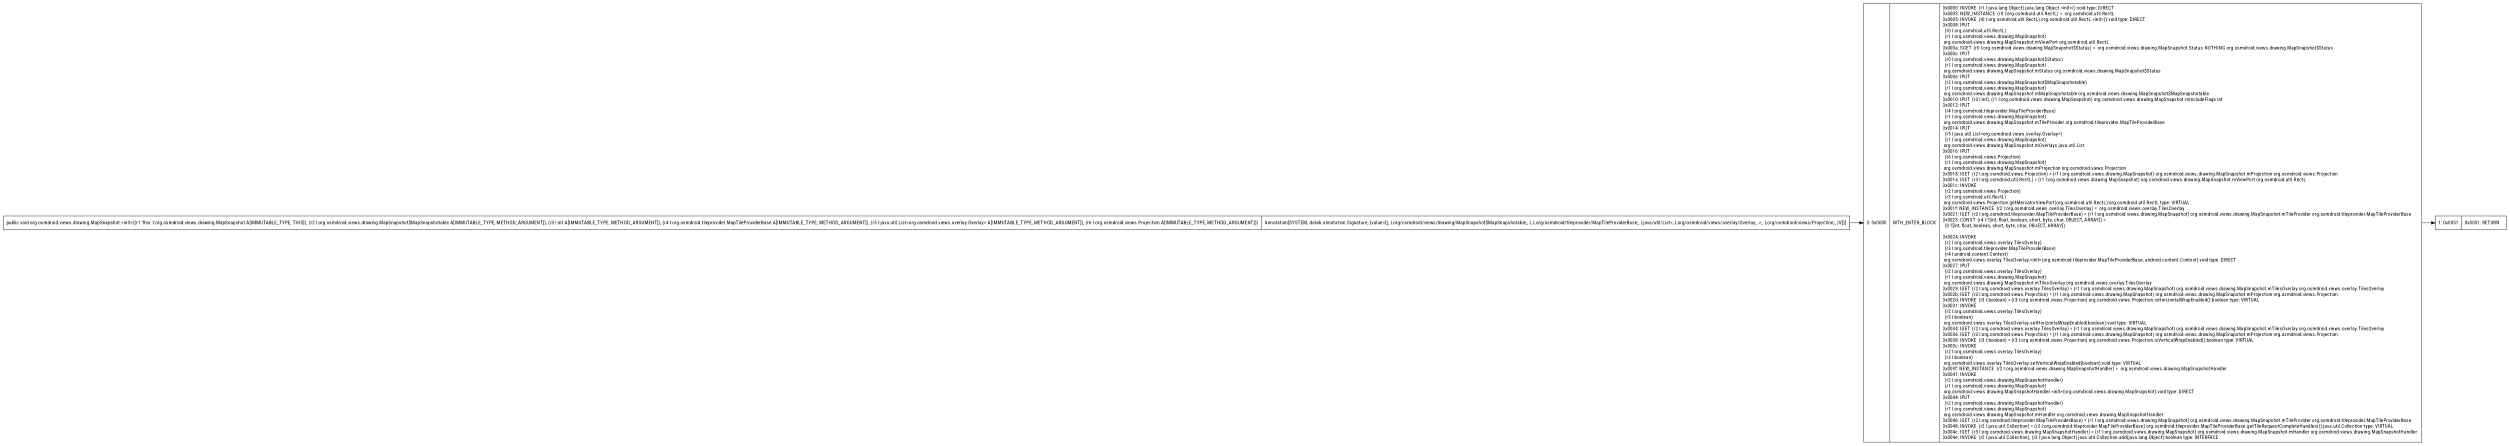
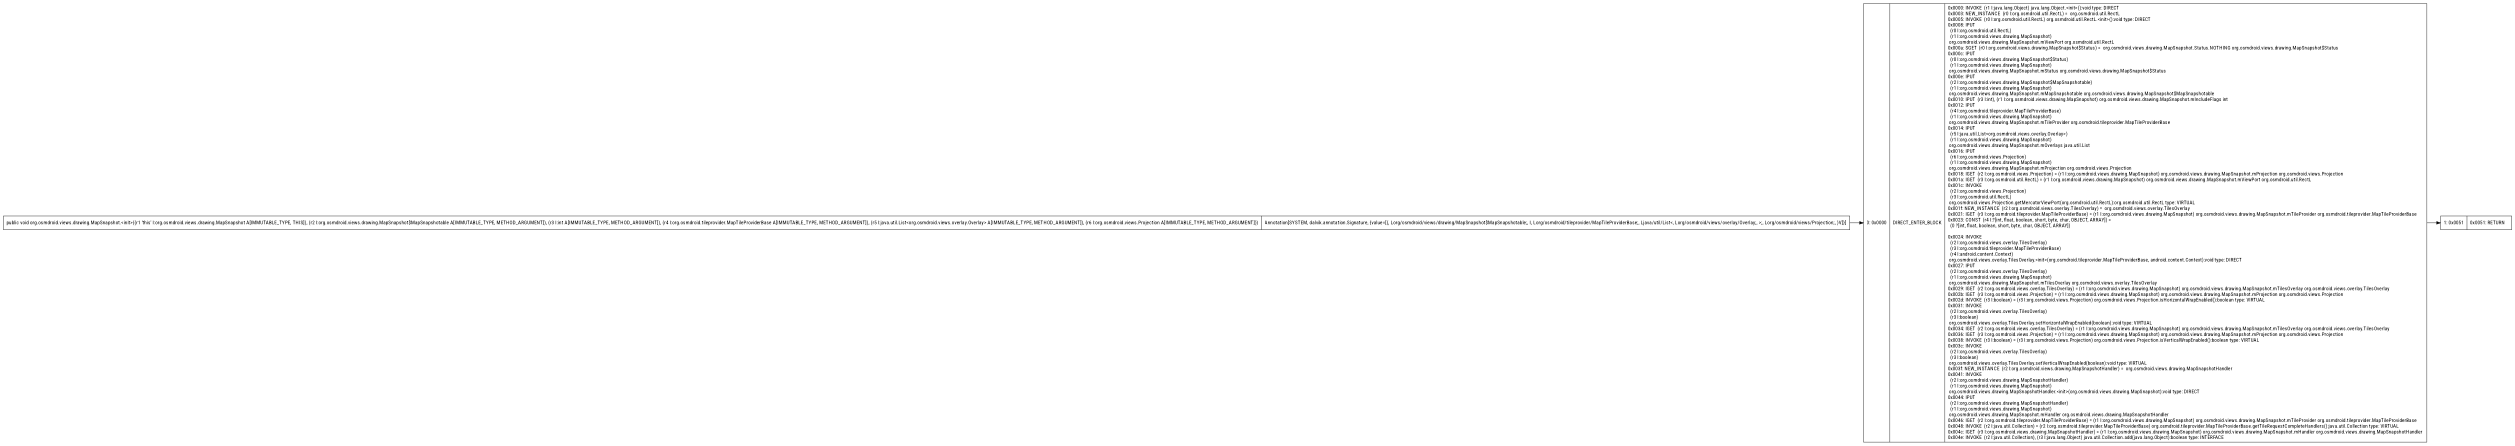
(1915, 223) -> (1917, 223)
